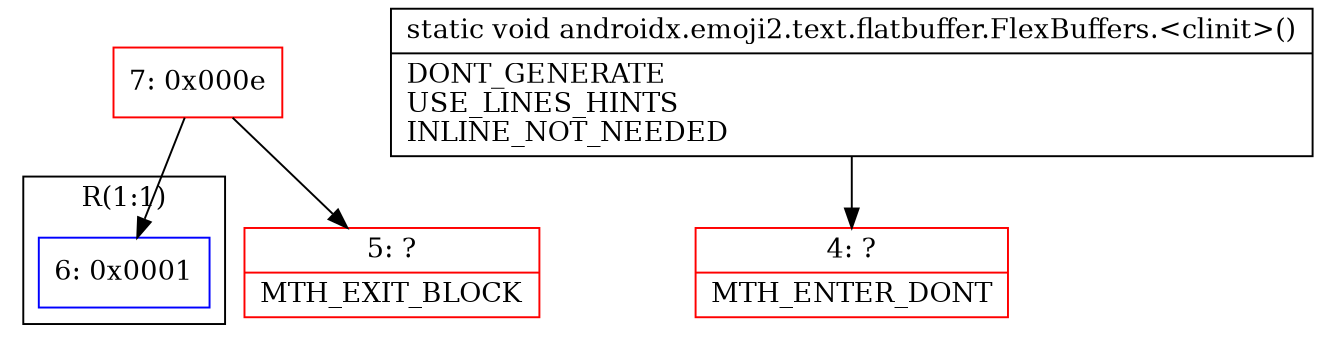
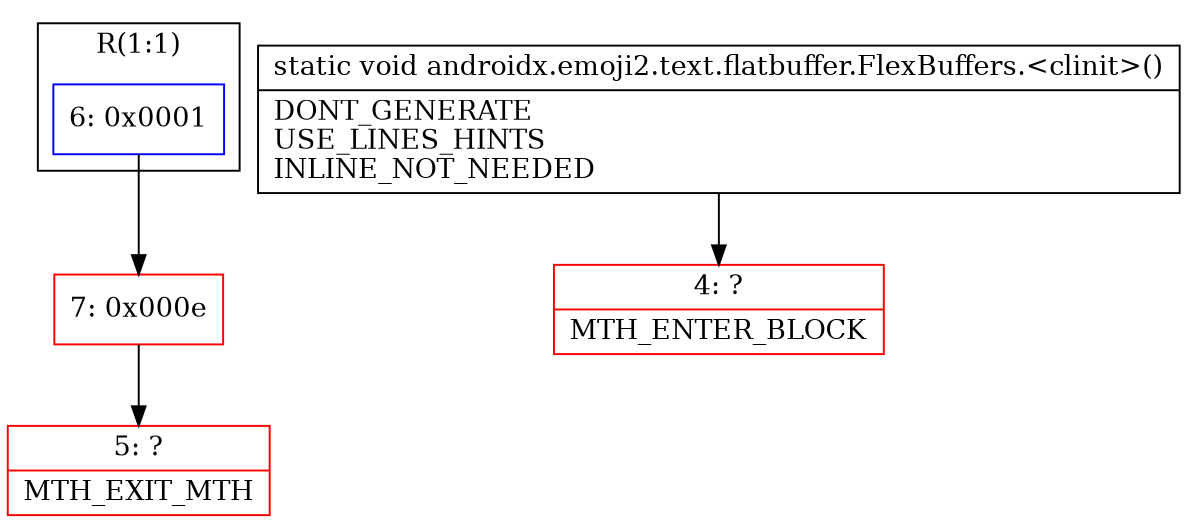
(167, 163) -> (139, 205)
(392, 294) -> (139, 492)
(852, 294) -> (719, 331)
